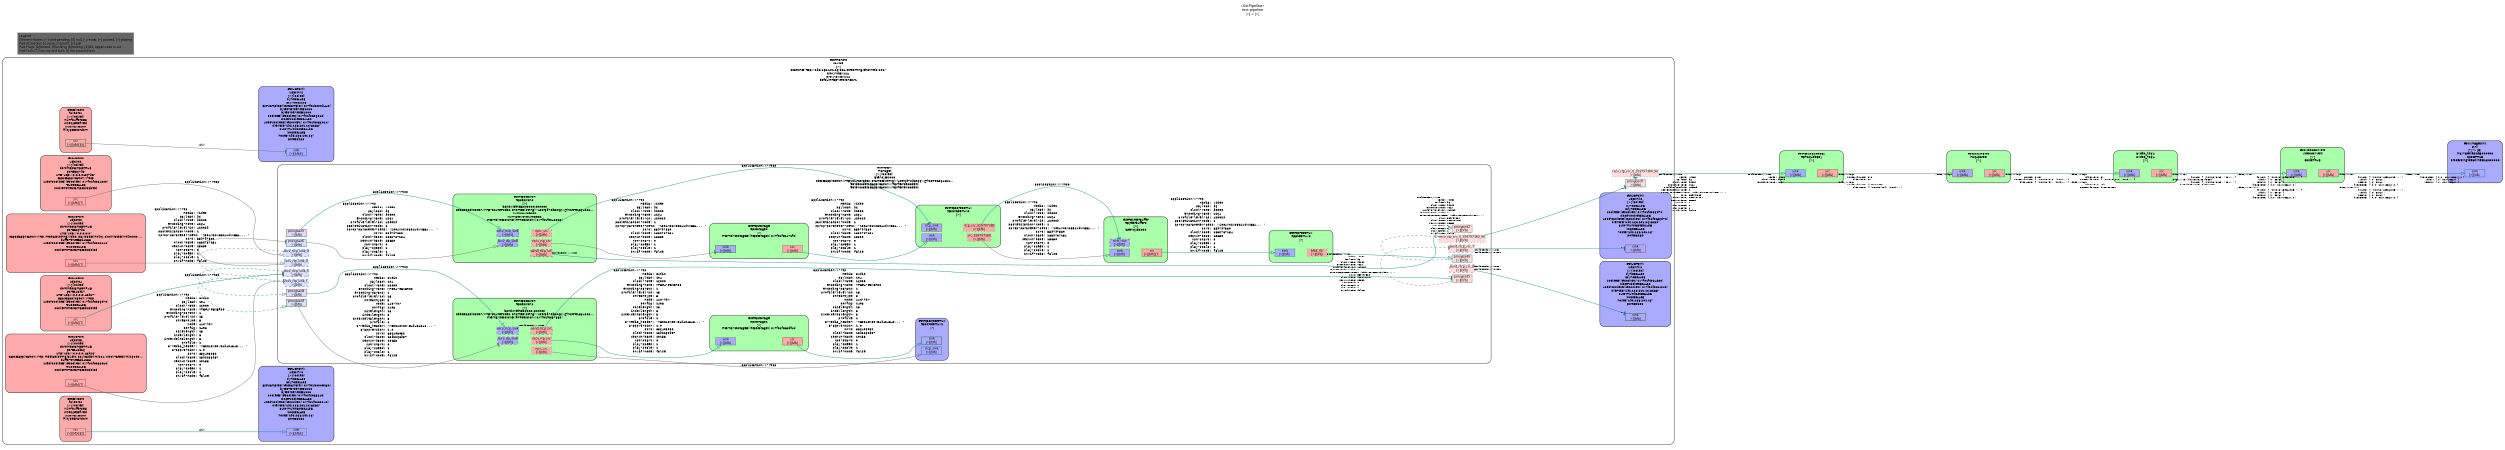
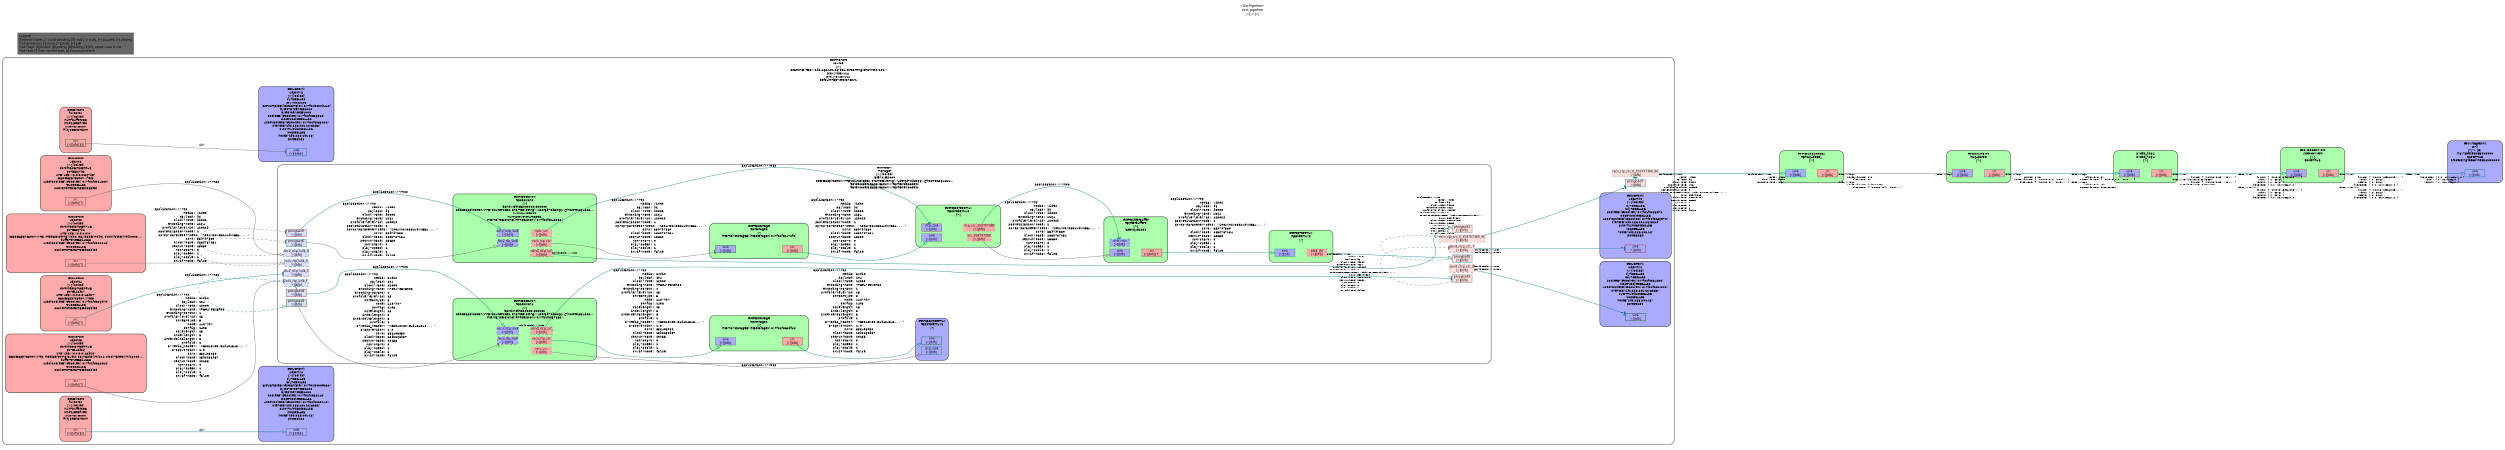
(1120, 243) -> (1120, 243)
(199, 250) -> (199, 250)
(198, 259) -> (199, 239)
(198, 279) -> (296, 287)
